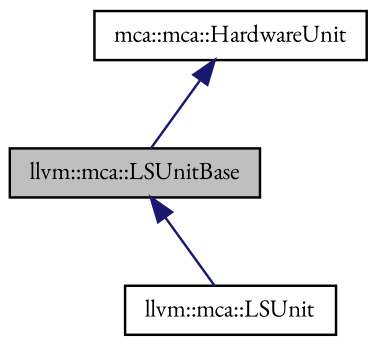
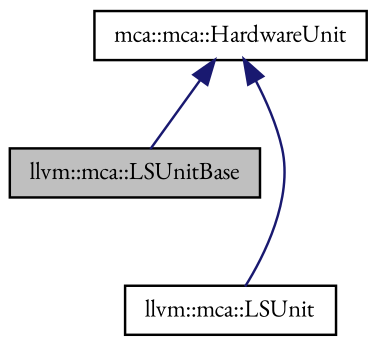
(190, 252) -> (284, 185)
